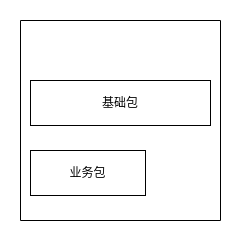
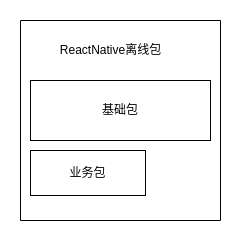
none -> (111, 51)
(121, 103) -> (121, 111)
